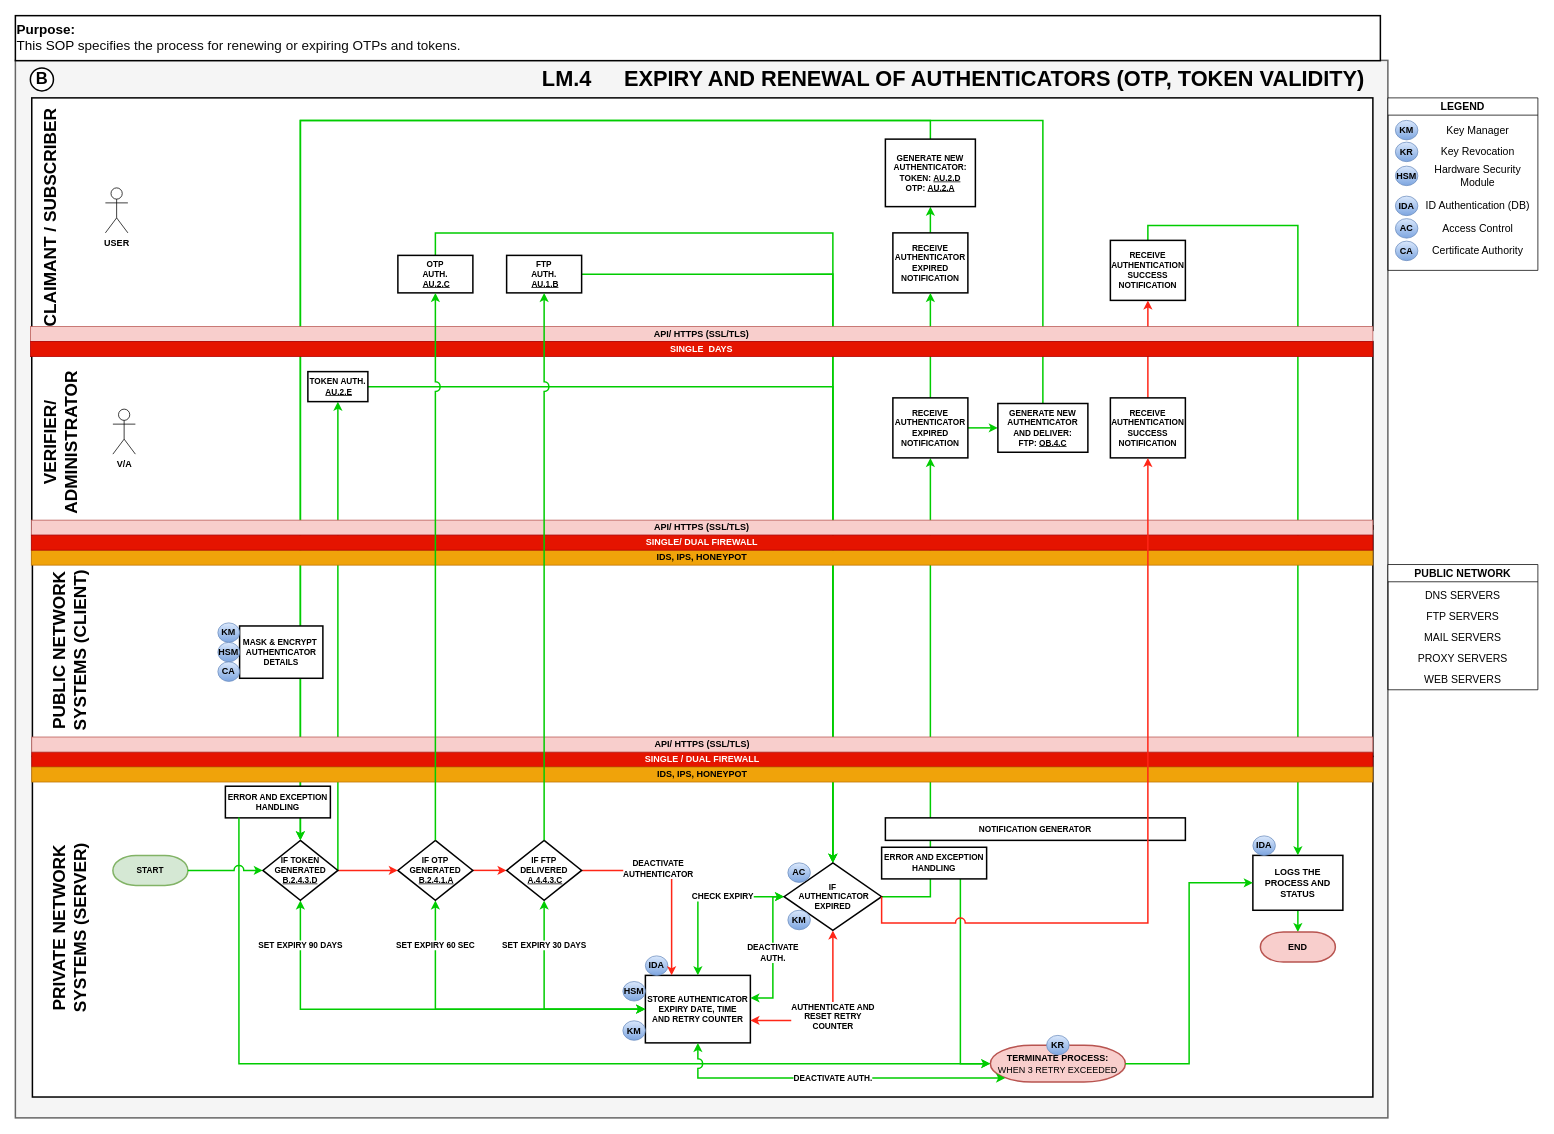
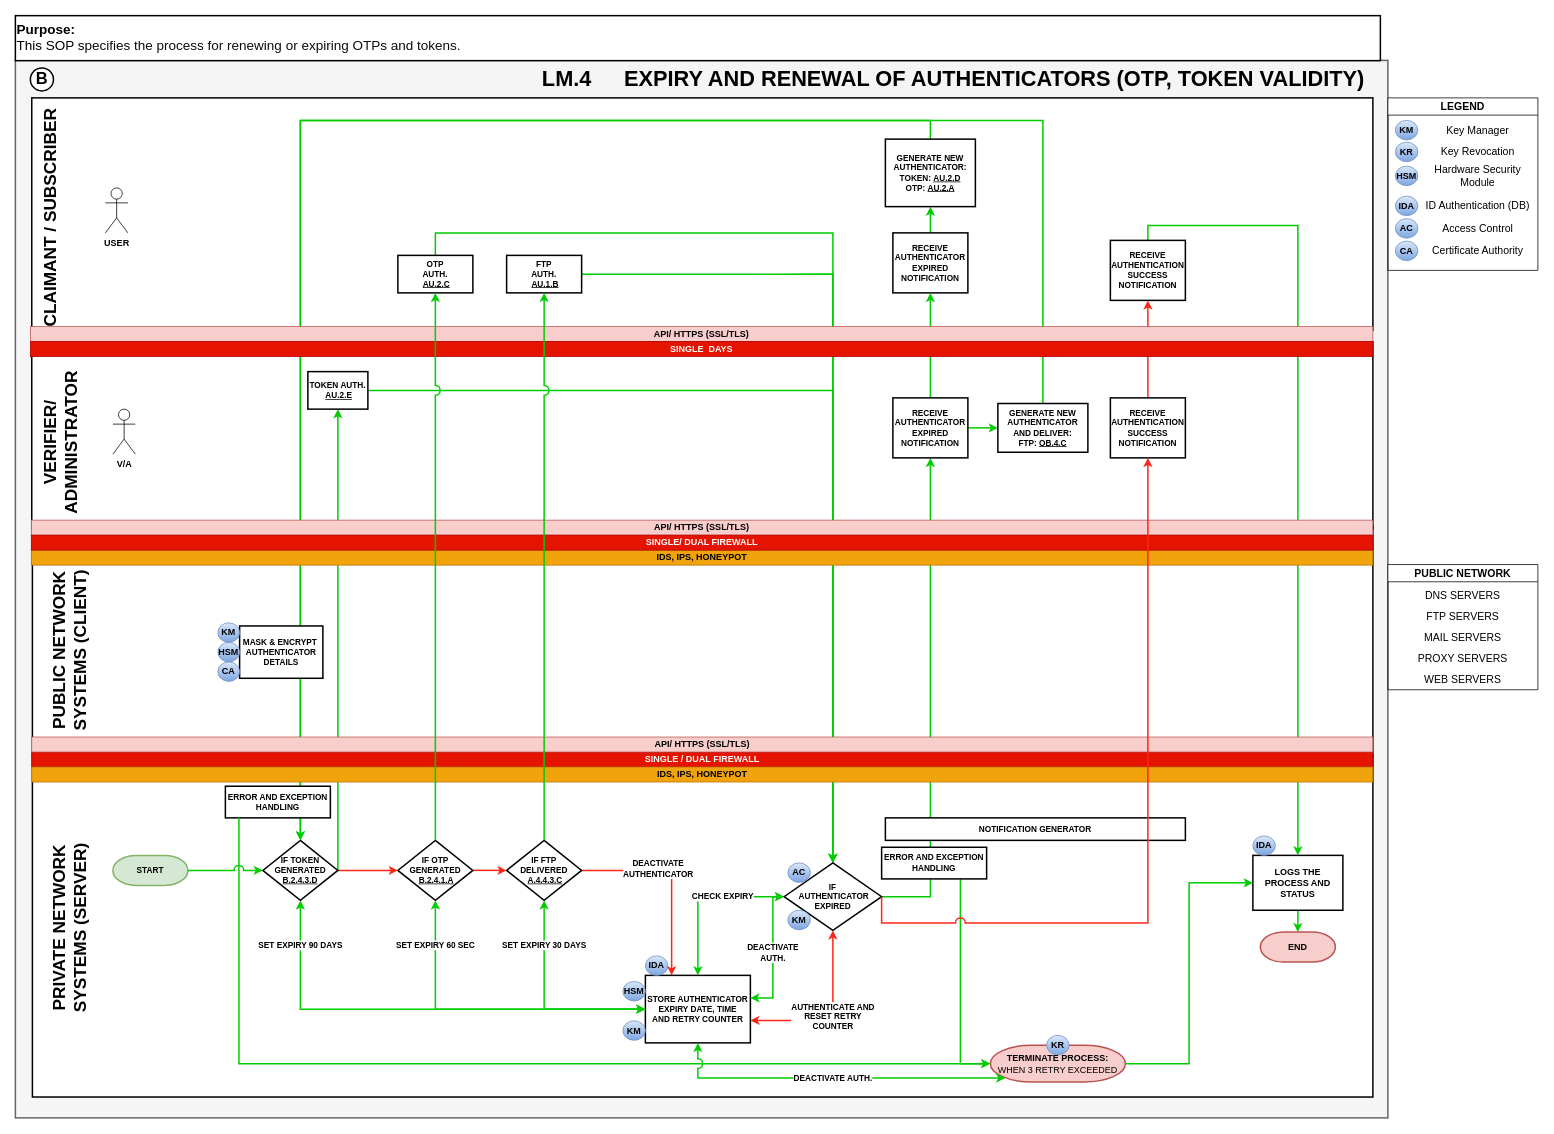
(338, 387) -> (338, 390)
